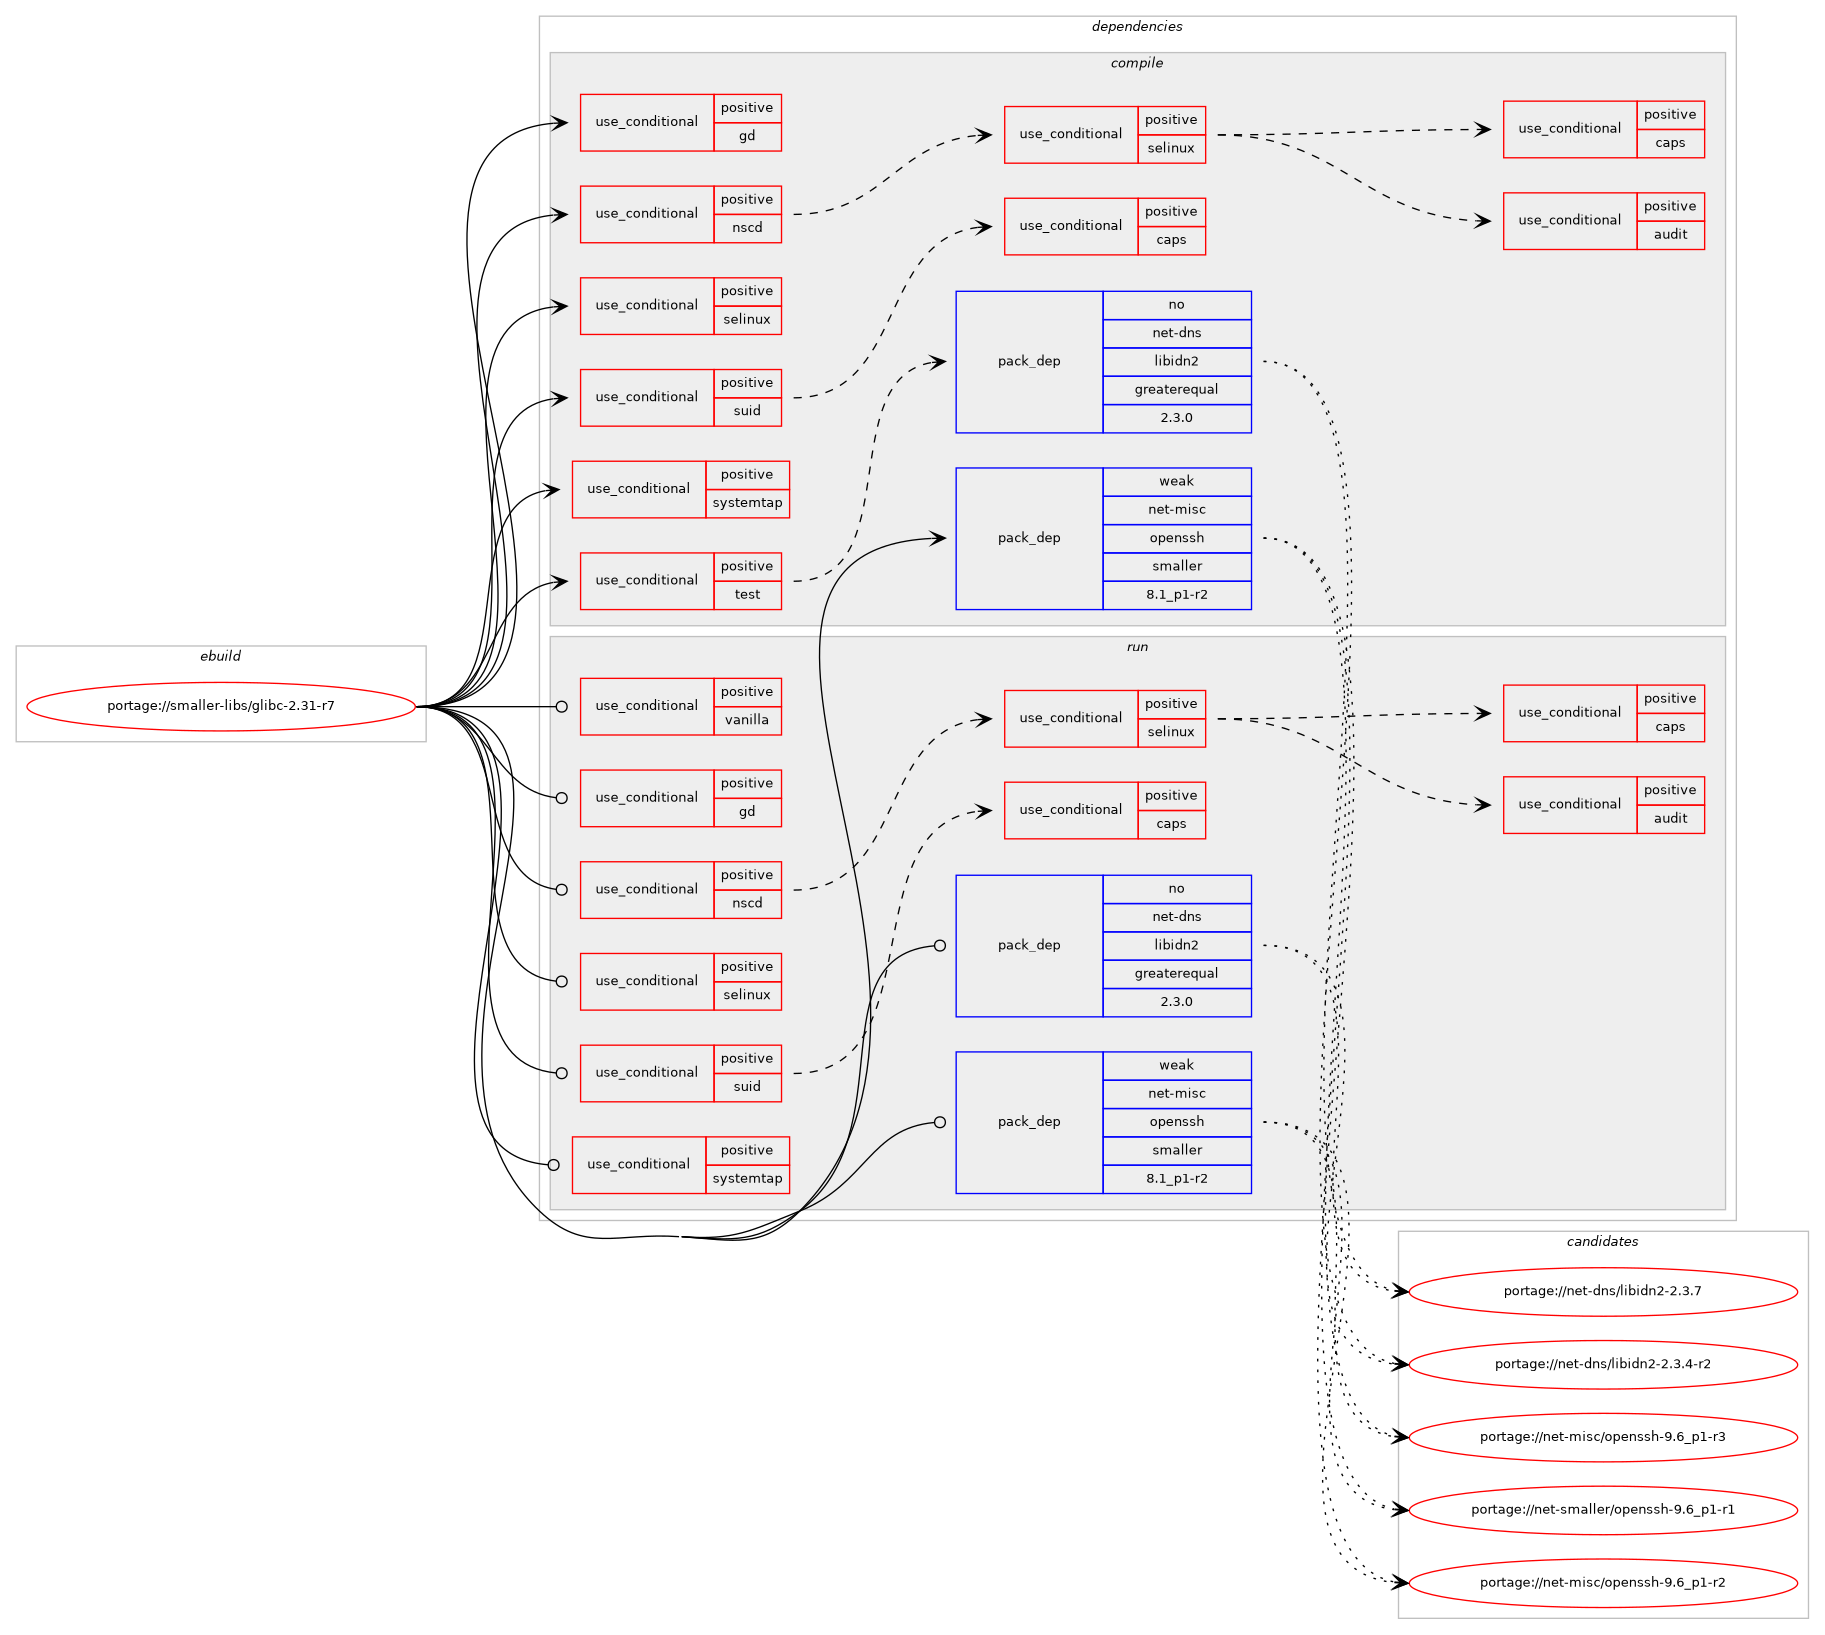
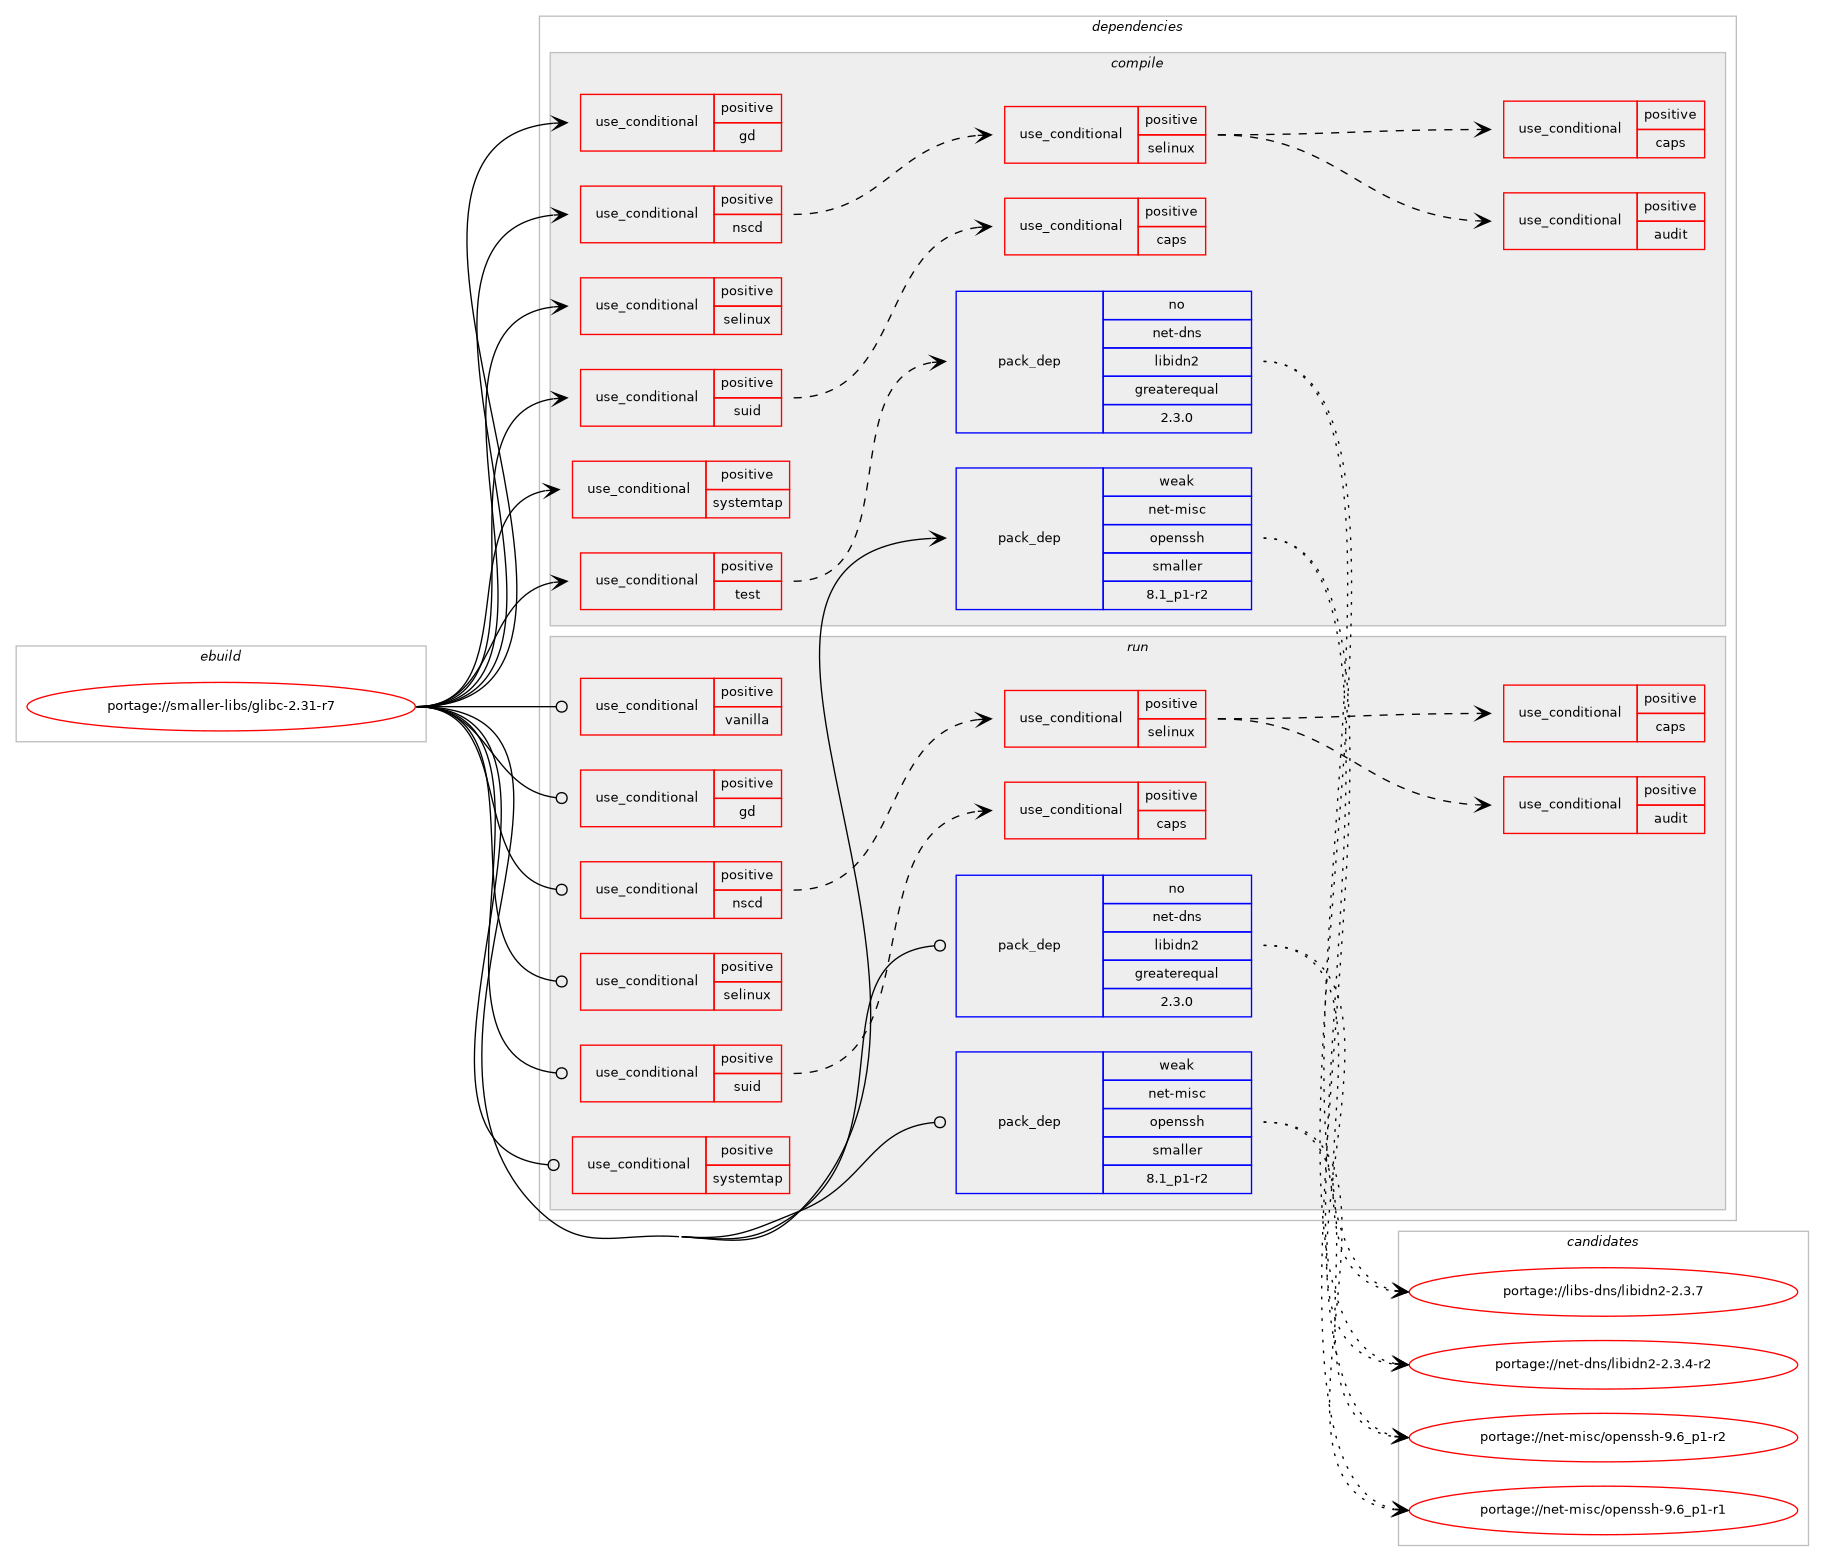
(1603, 1292) -> (1603, 1292)
(1603, 1438) -> none
(1603, 1510) -> (1603, 1510)
